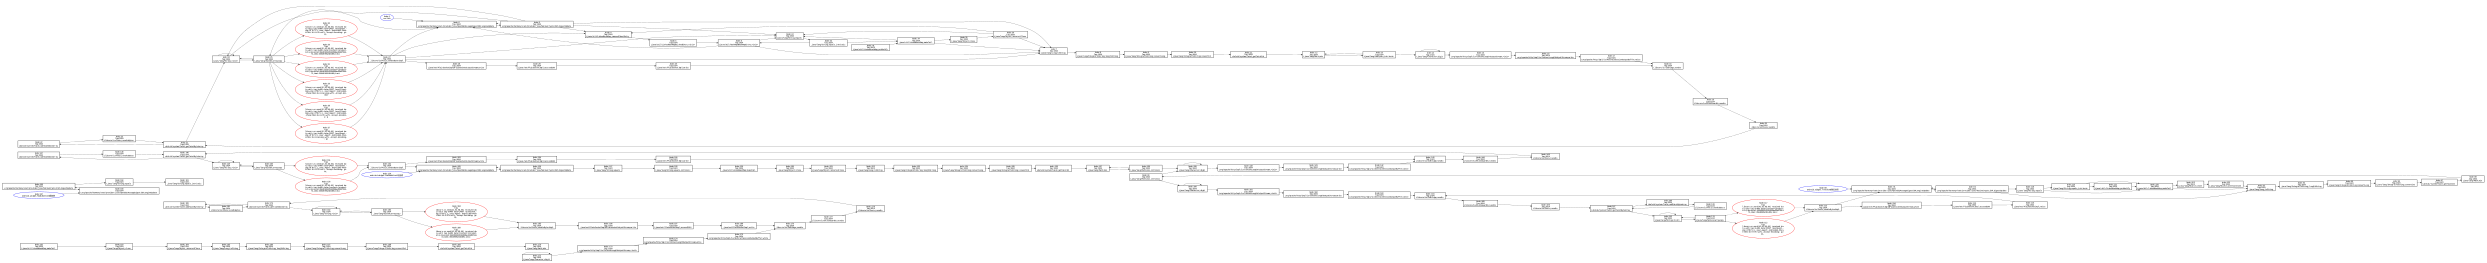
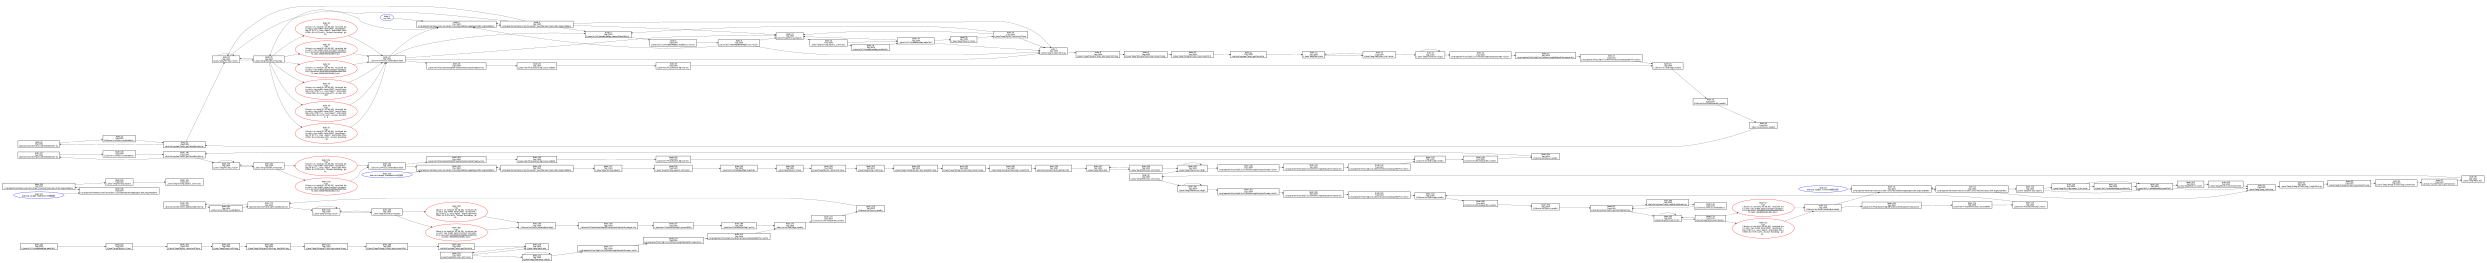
(785, 43) -> (849, 45)
none -> (456, 255)
